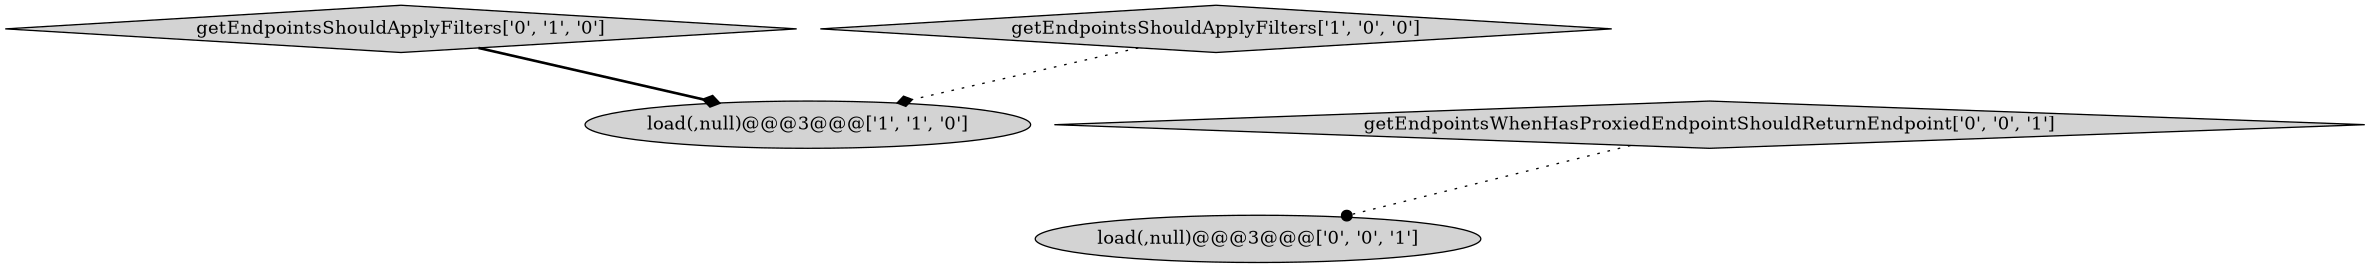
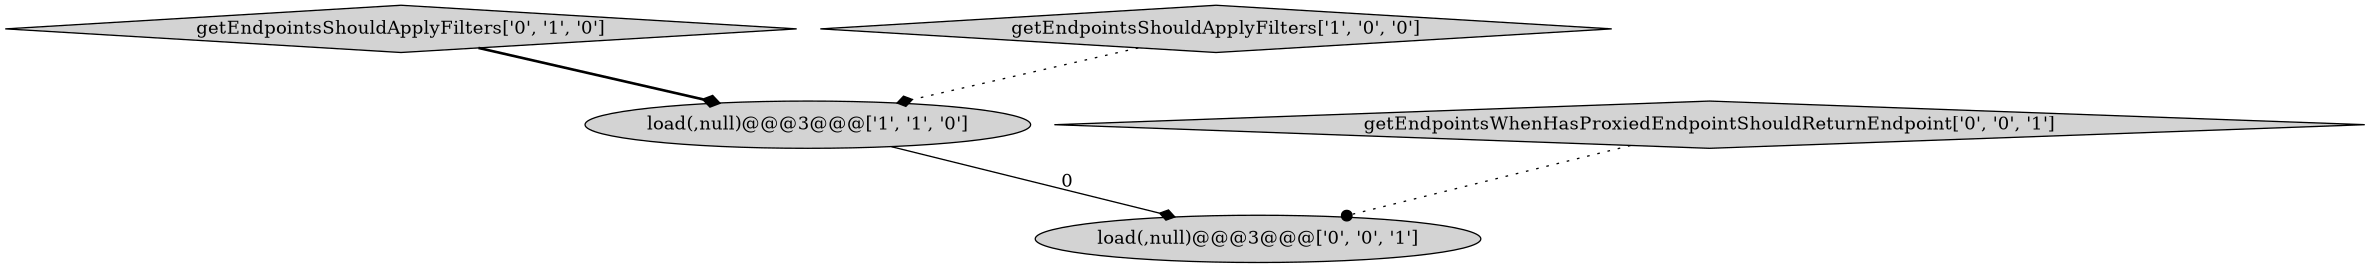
none -> (1025, 180)
